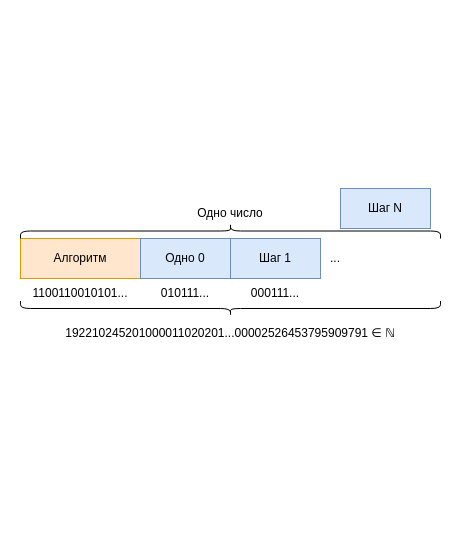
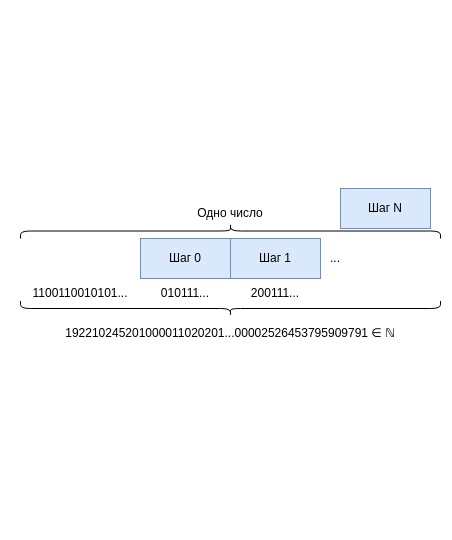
(81, 259) -> none
(186, 259) -> (186, 259)
(276, 294) -> (276, 294)
